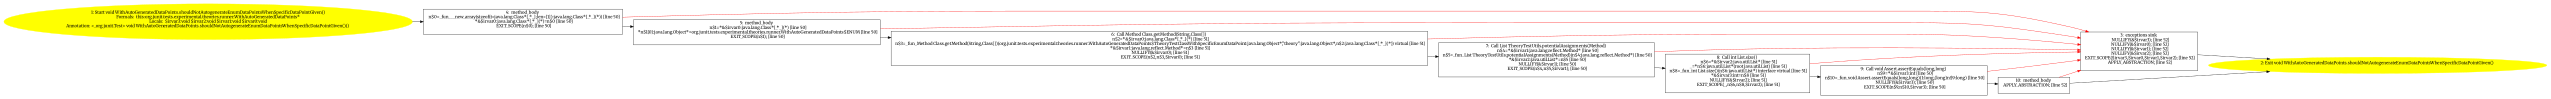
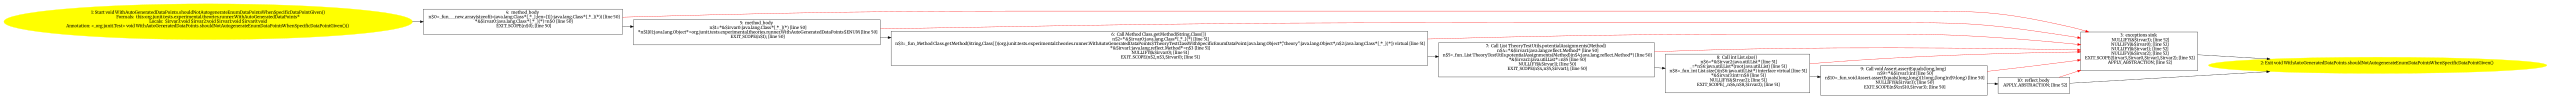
(2034, 85) -> (2034, 85)
